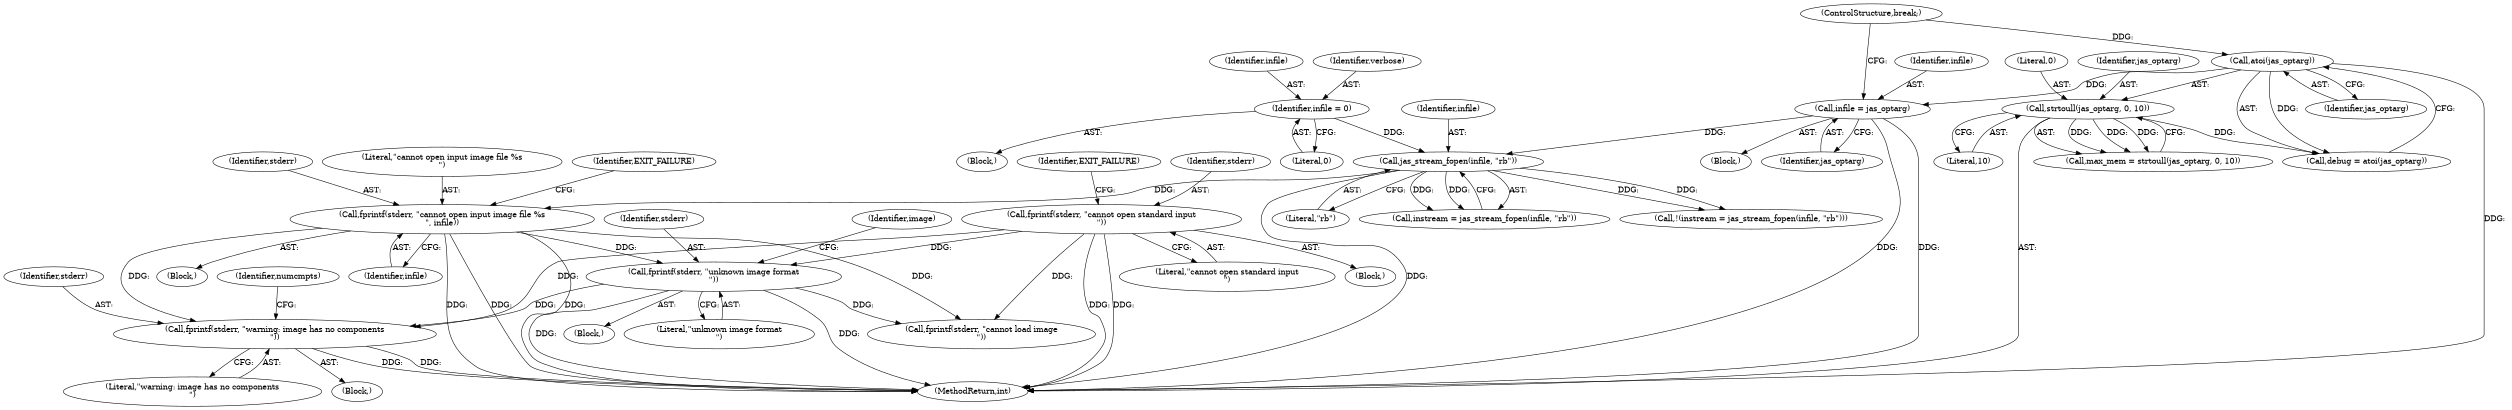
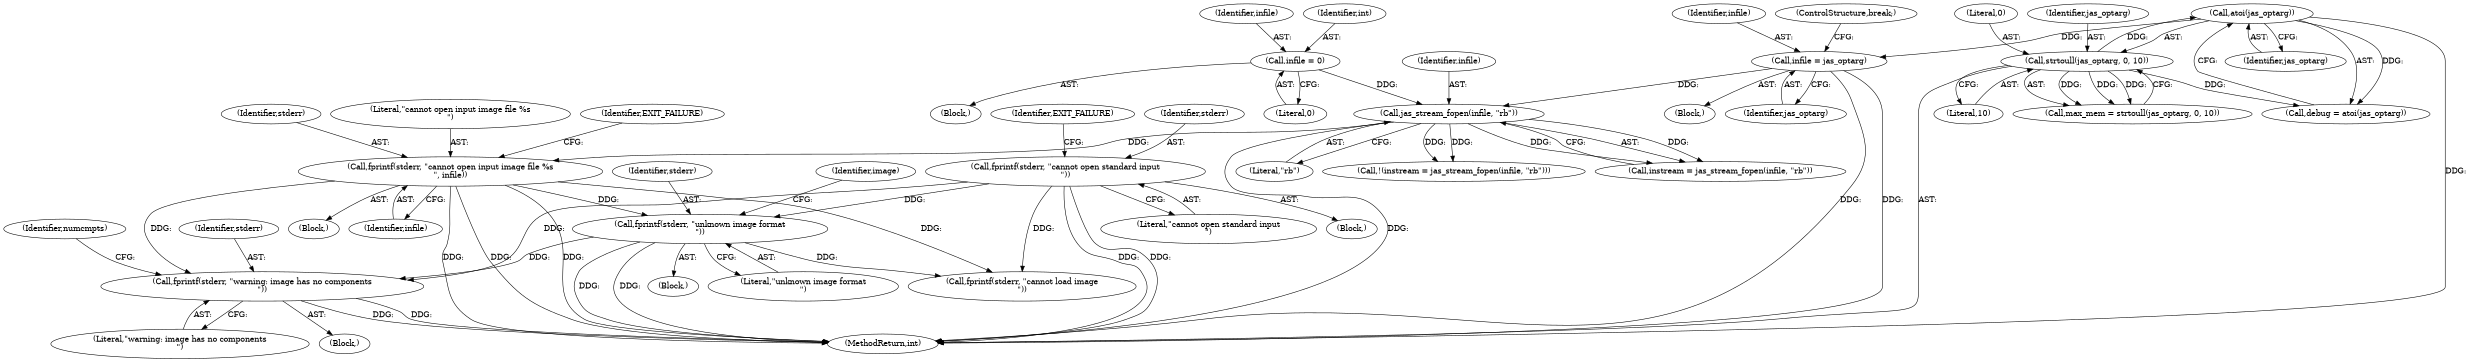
(2074, 36) -> (2141, 28)
(1367, 61) -> (1345, 14)
(1312, 109) -> (1295, 61)
